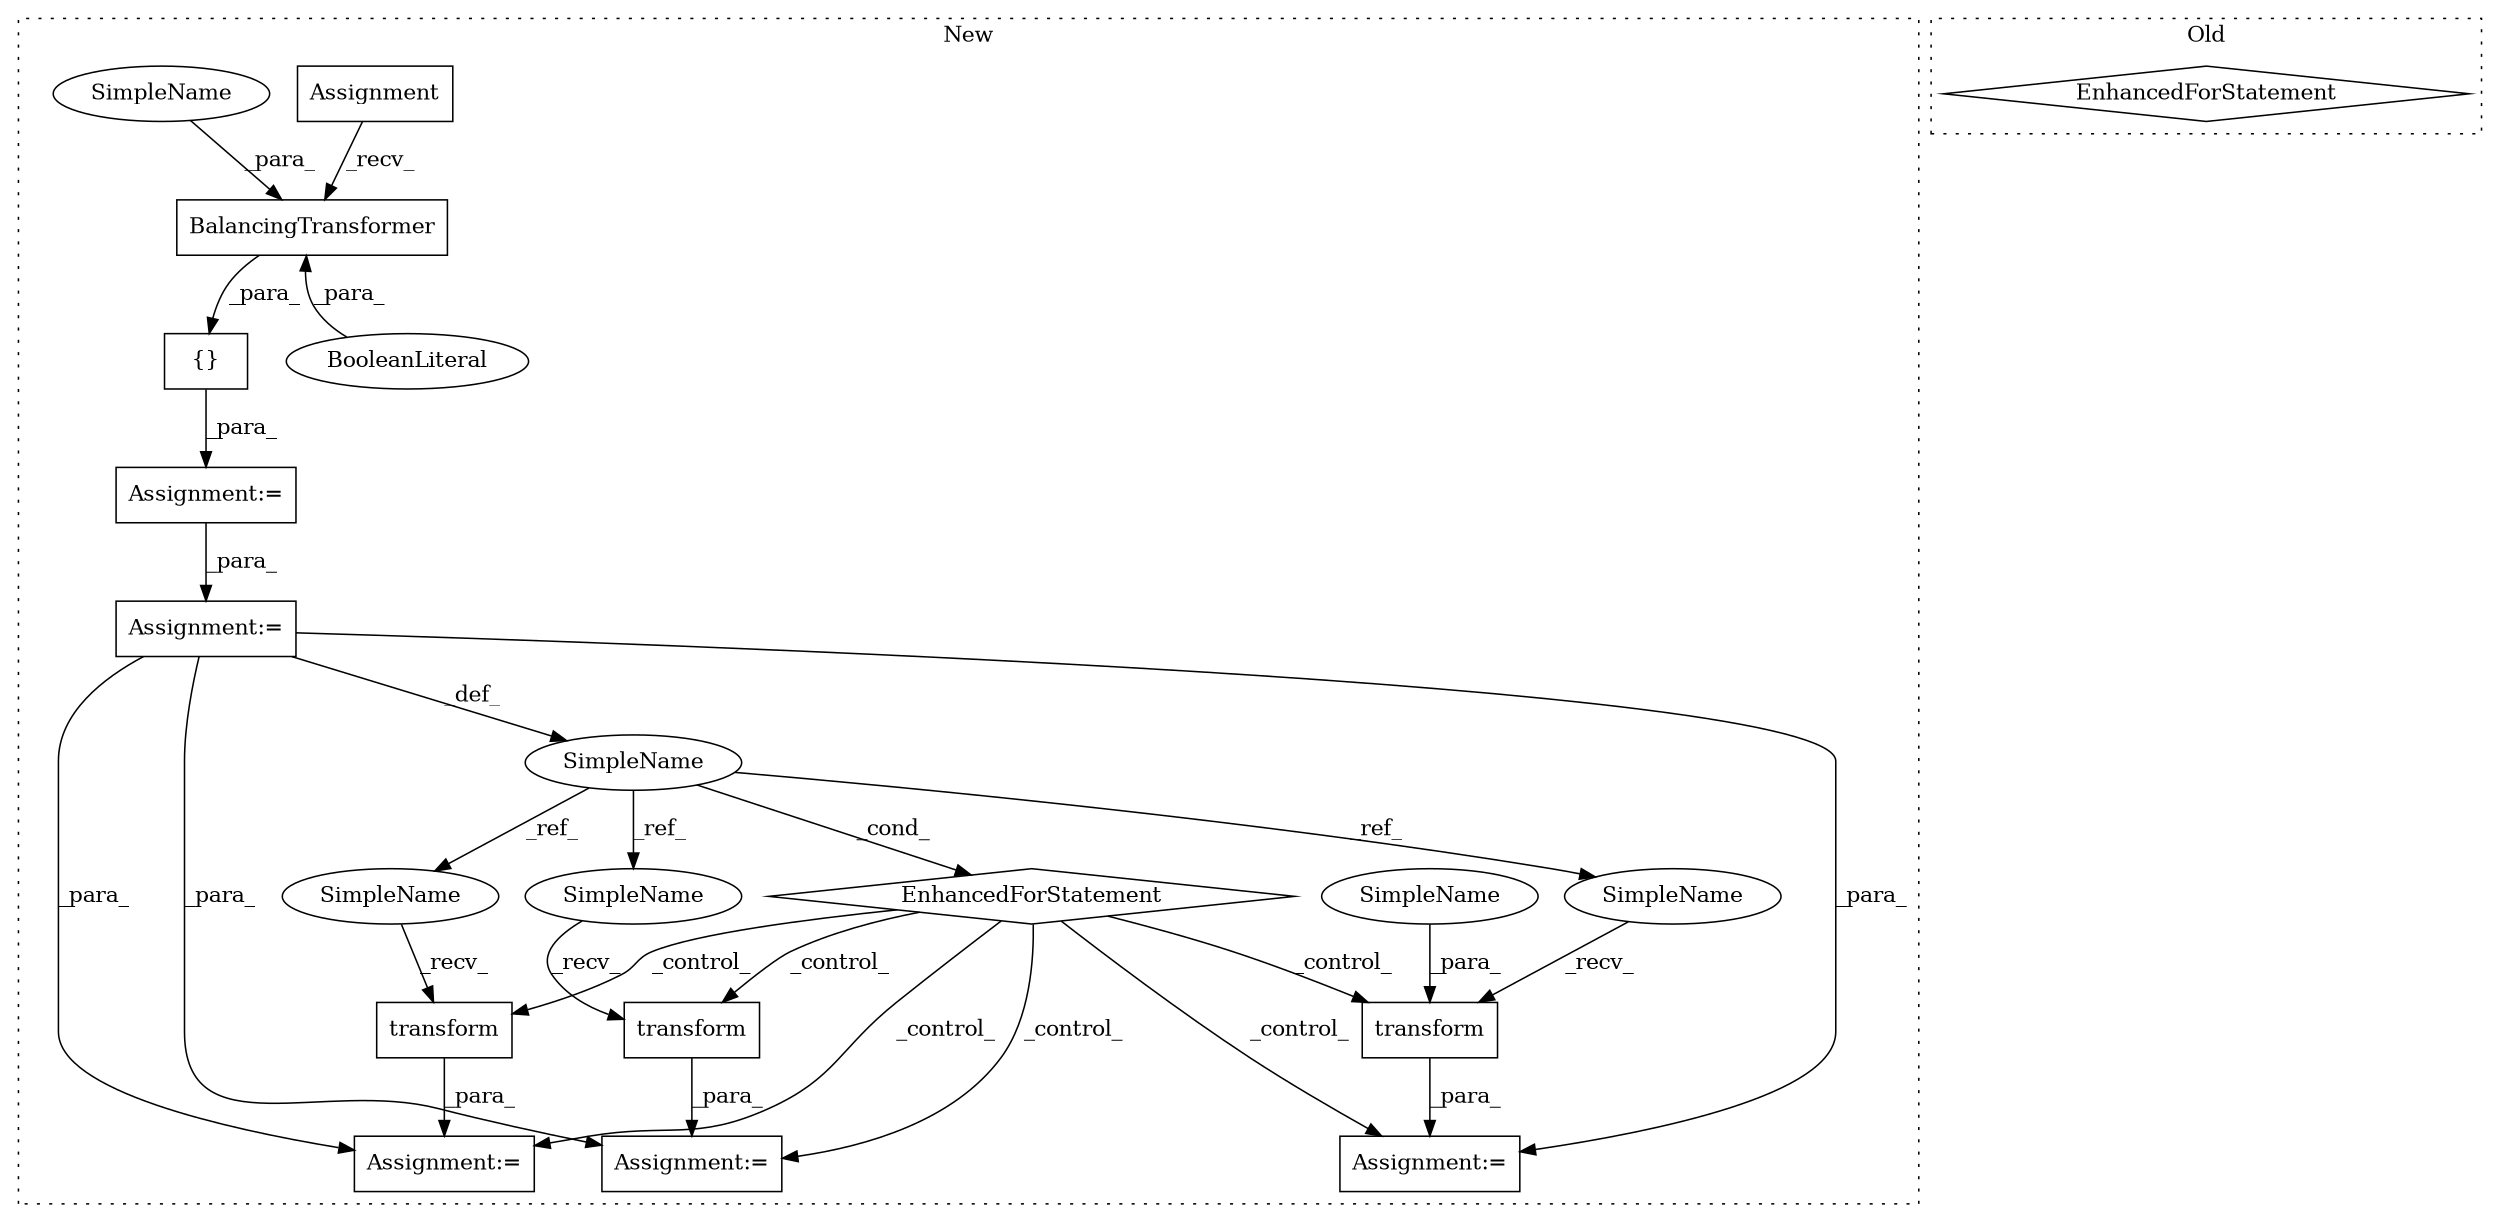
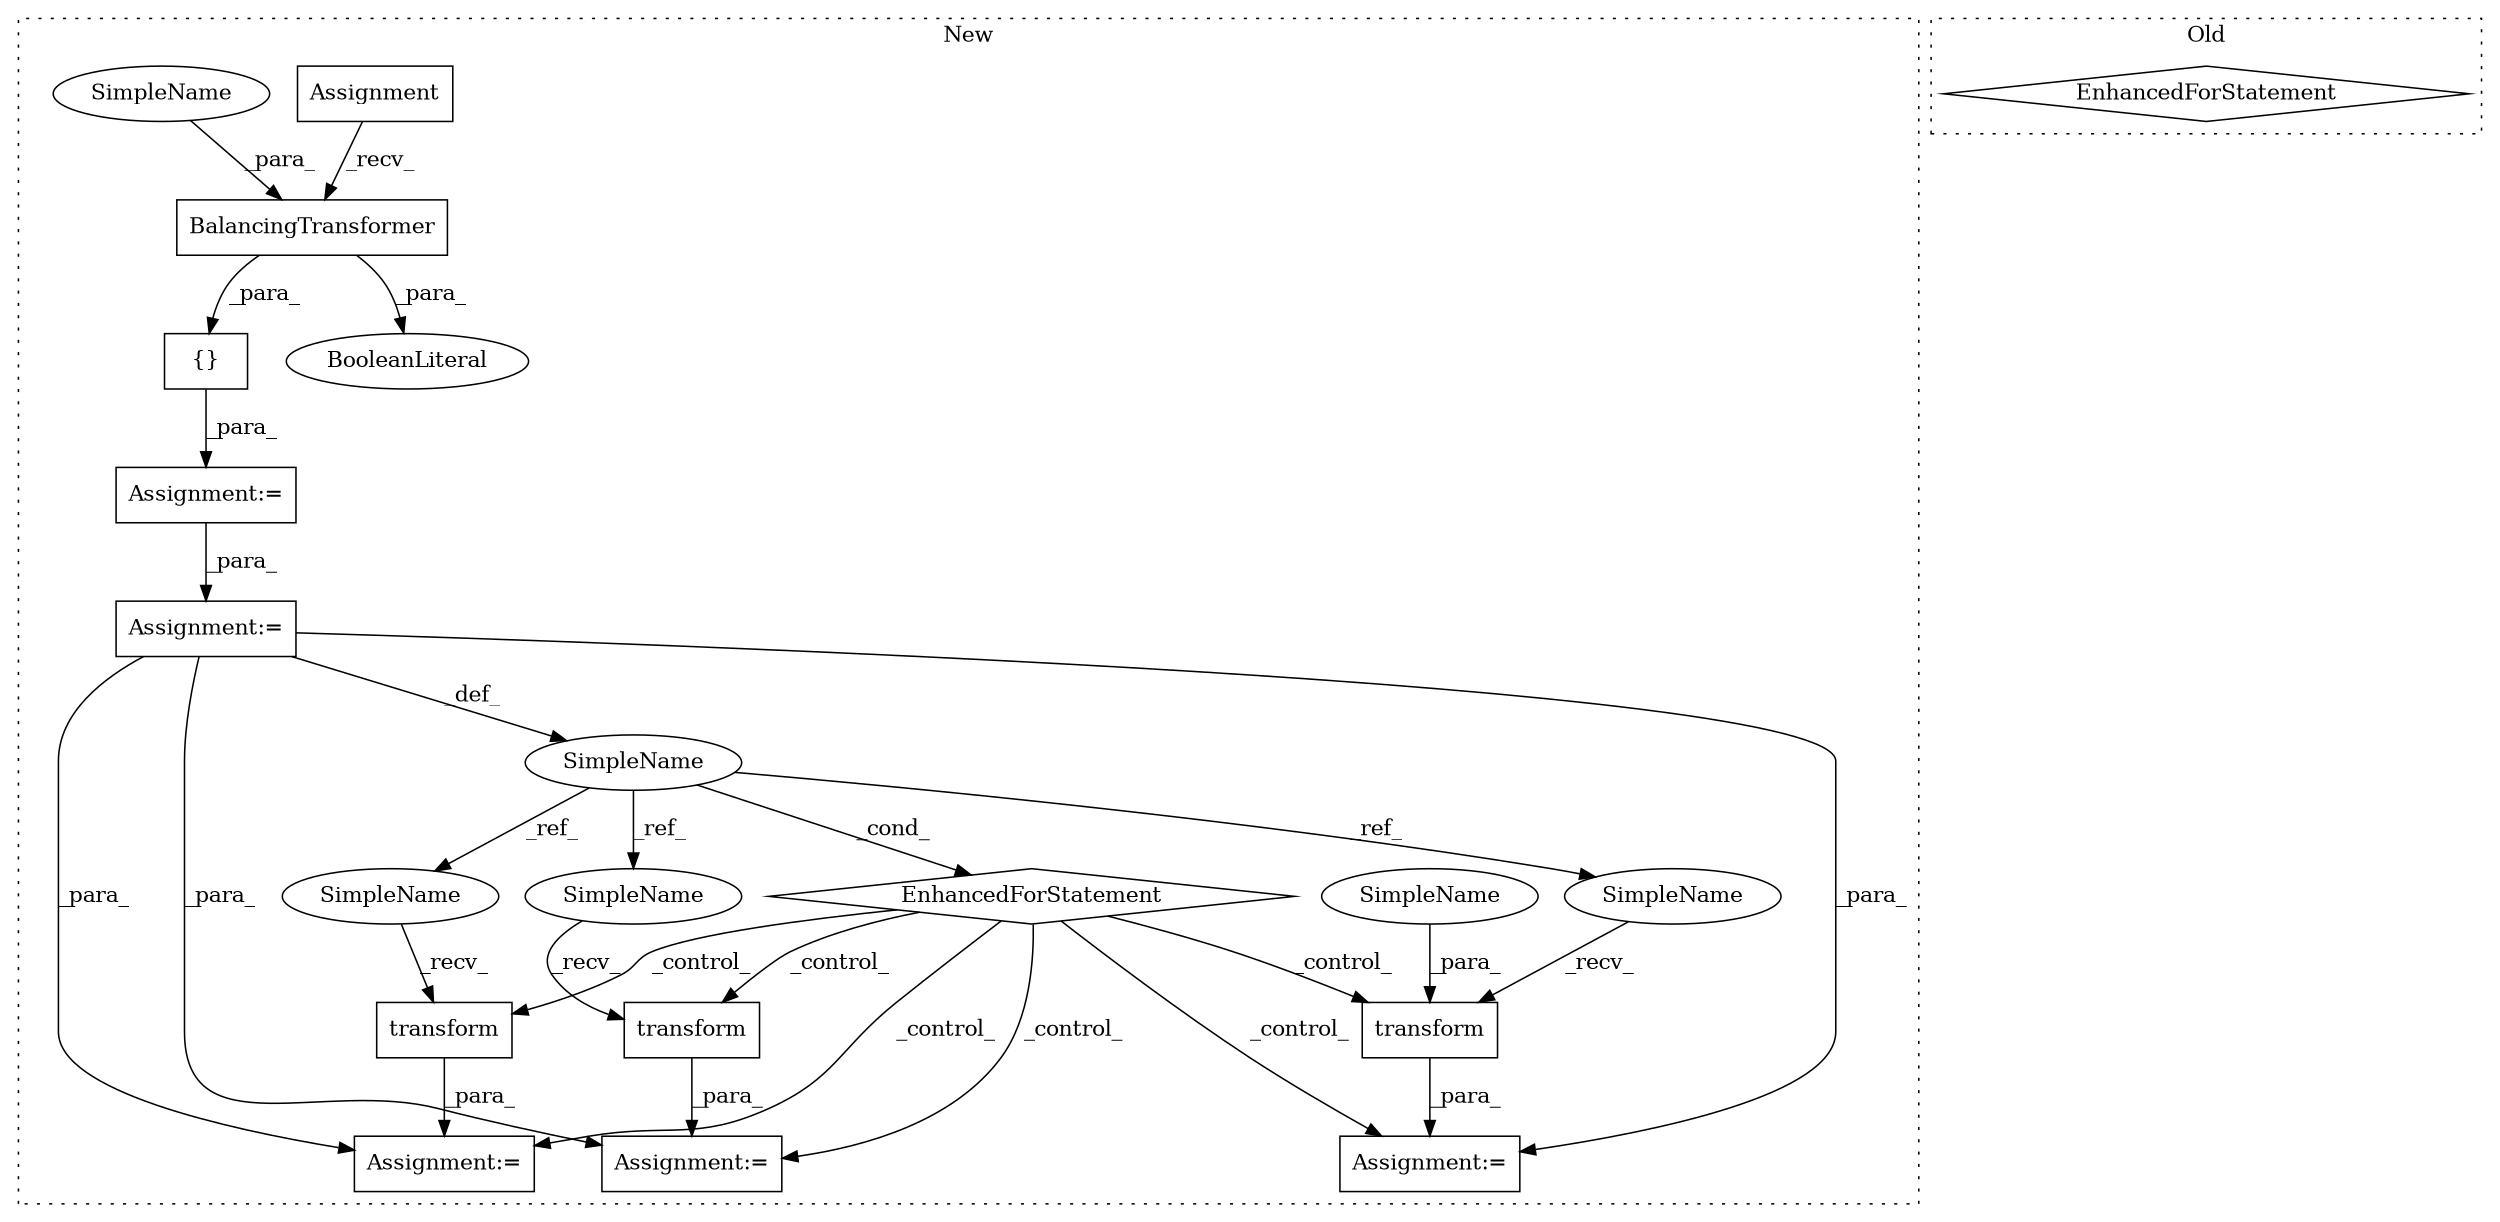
(316, 310) -> (384, 283)
